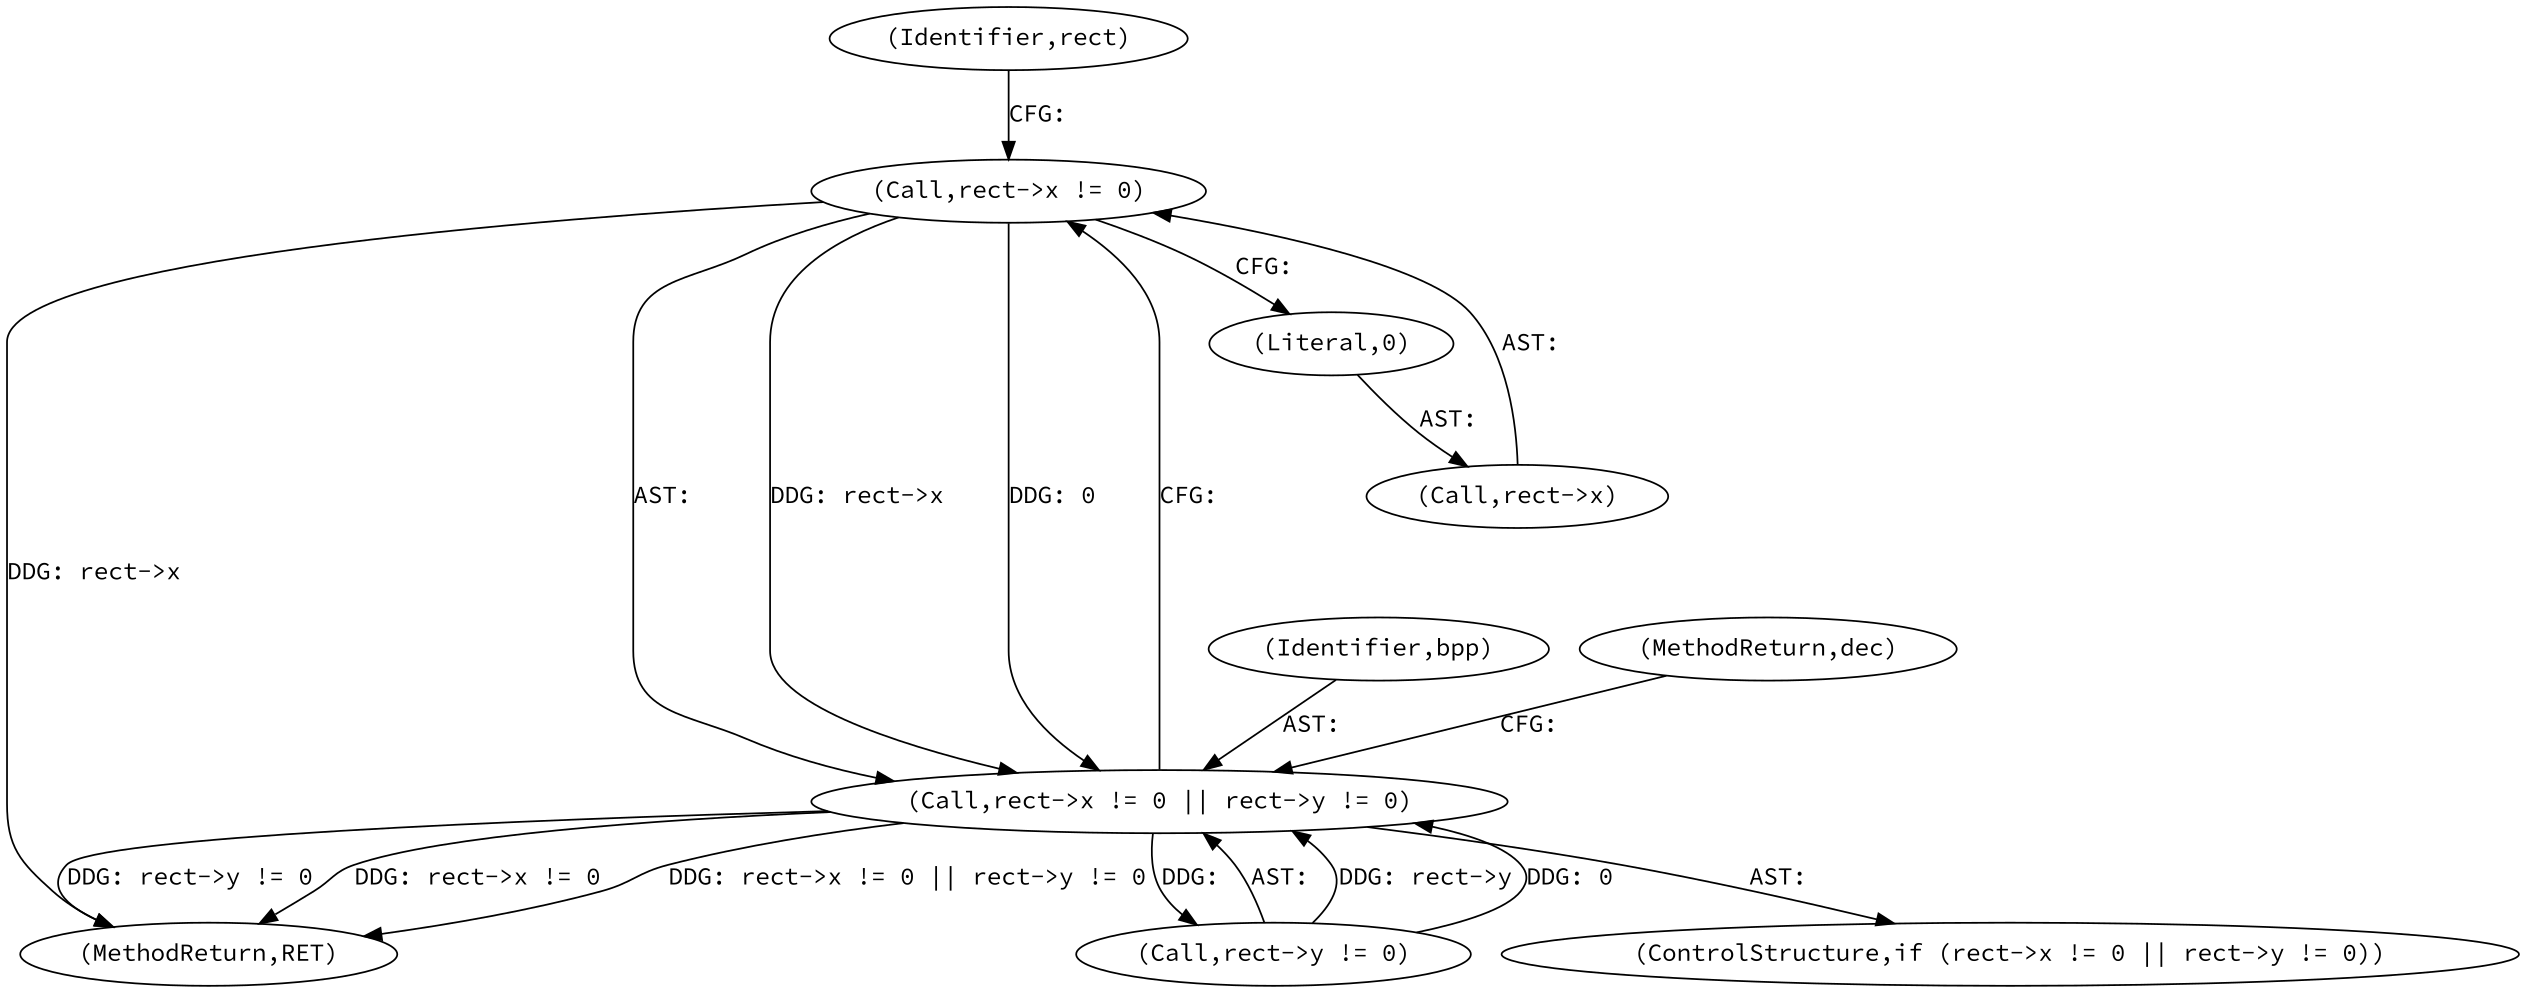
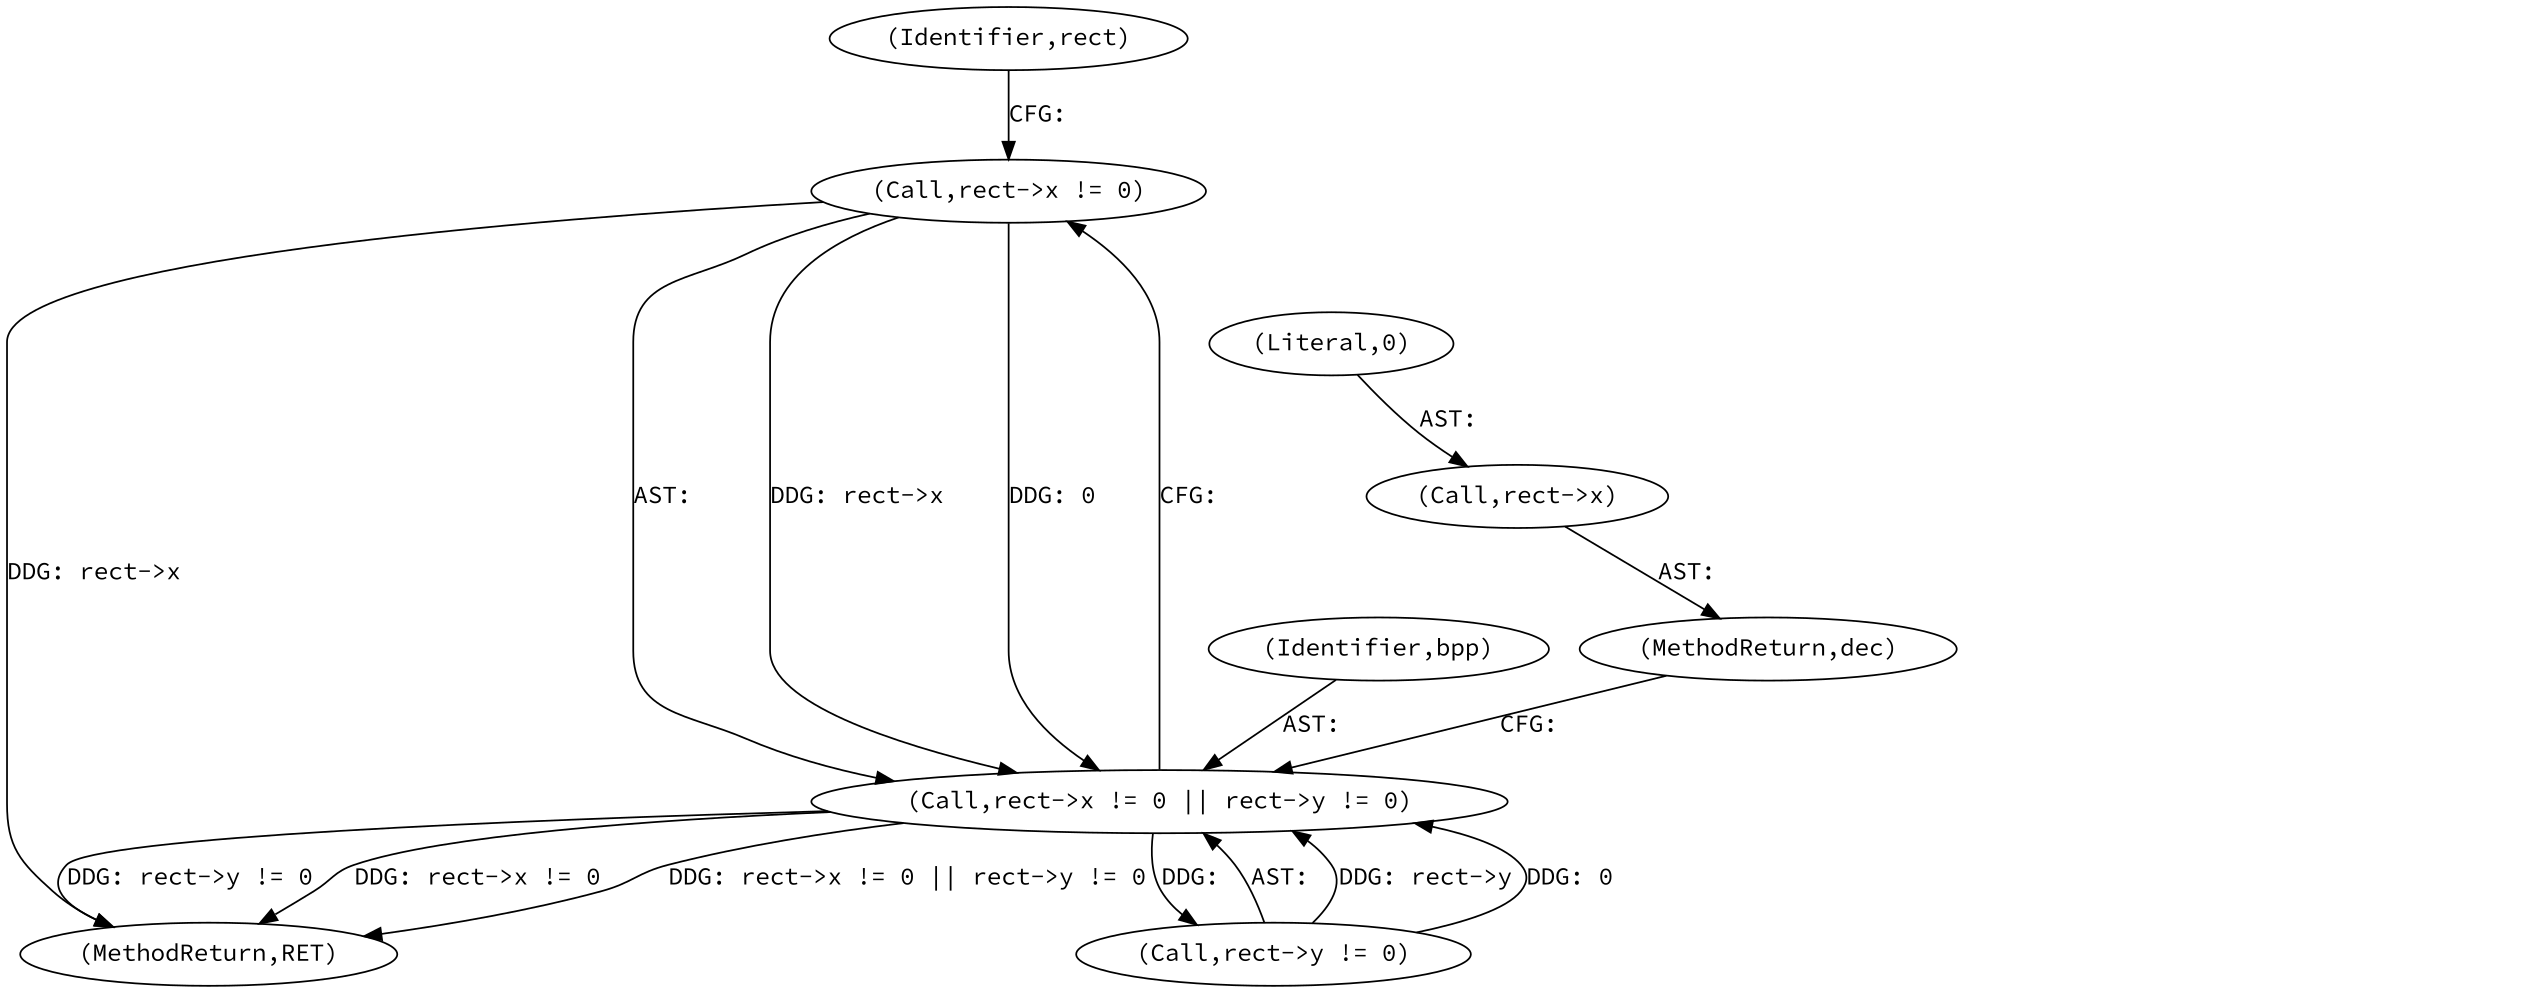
(1188, 256) -> none
(1403, 273) -> (1635, 568)
(2010, 954) -> none
